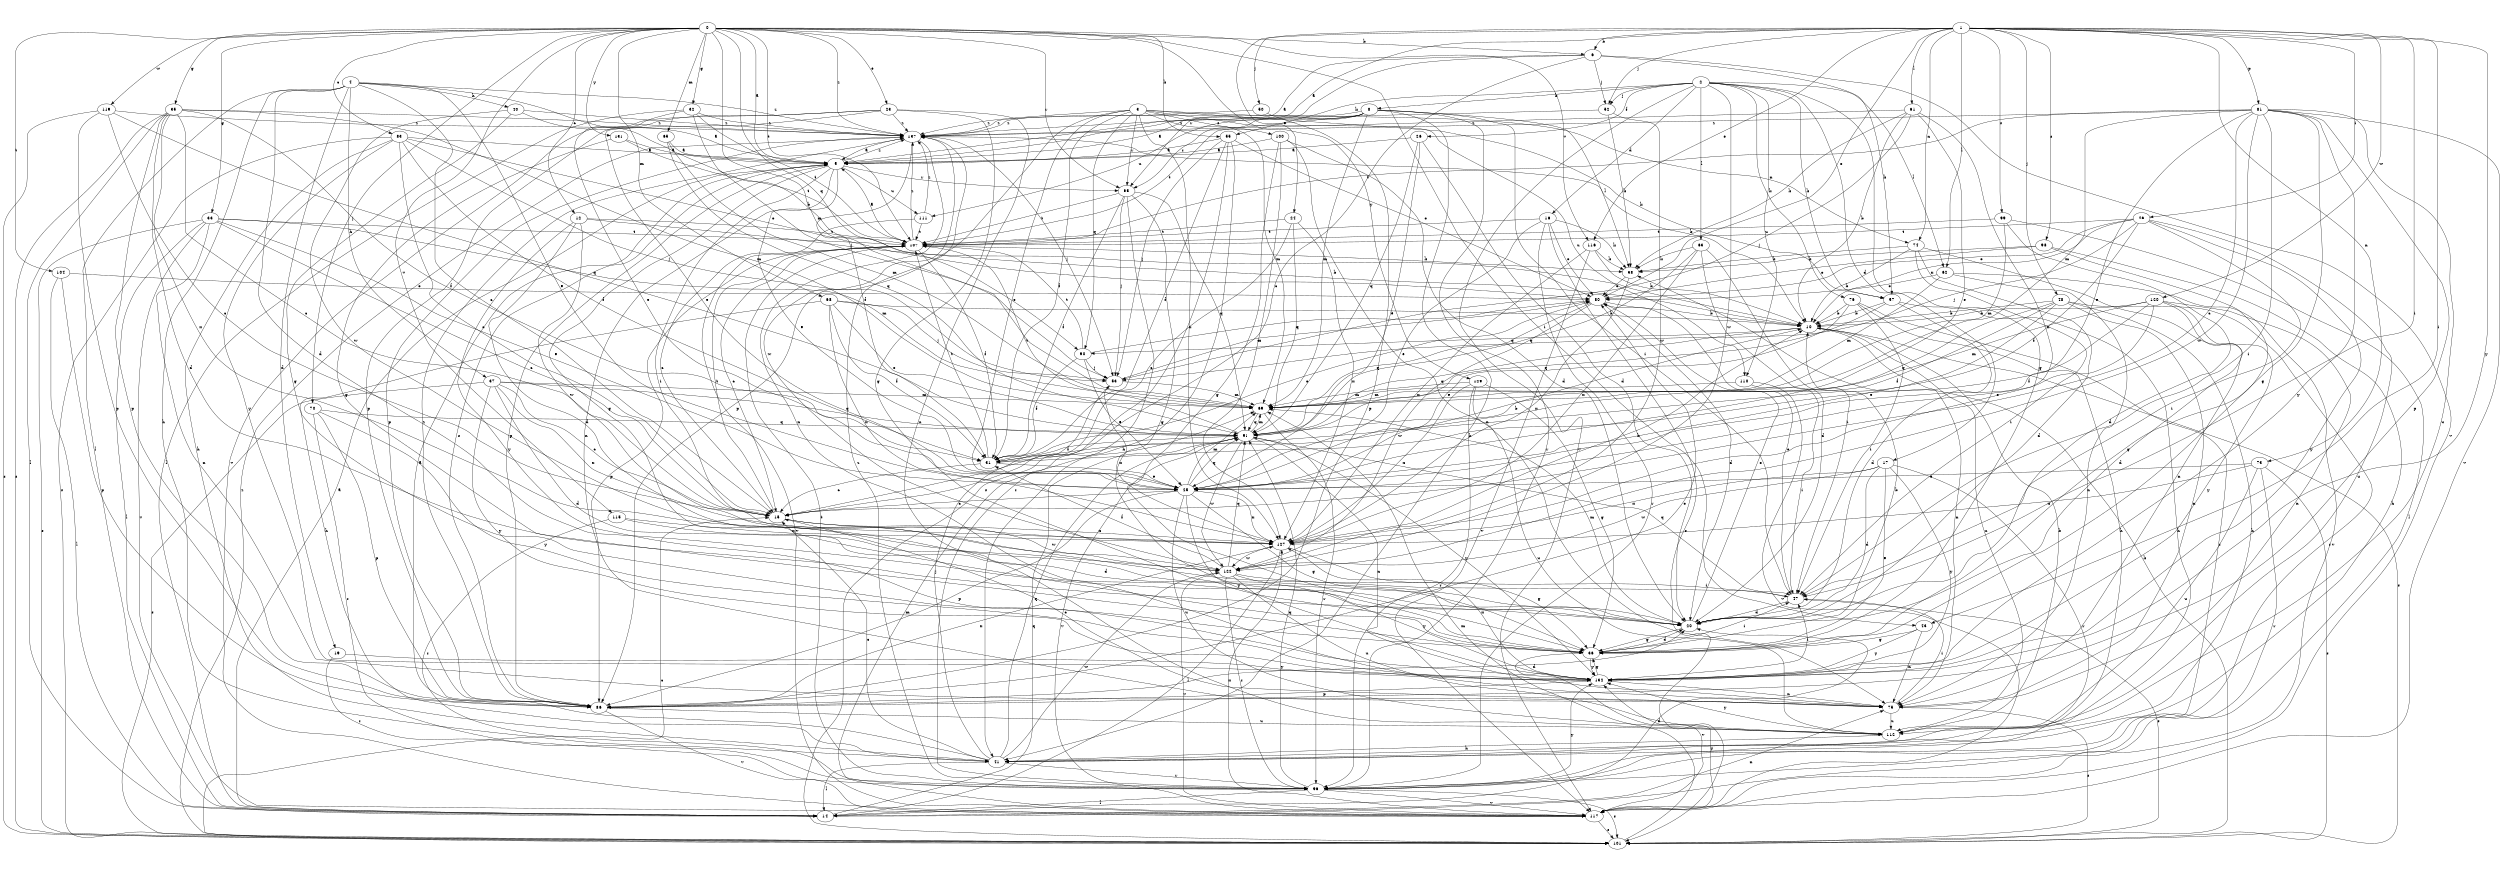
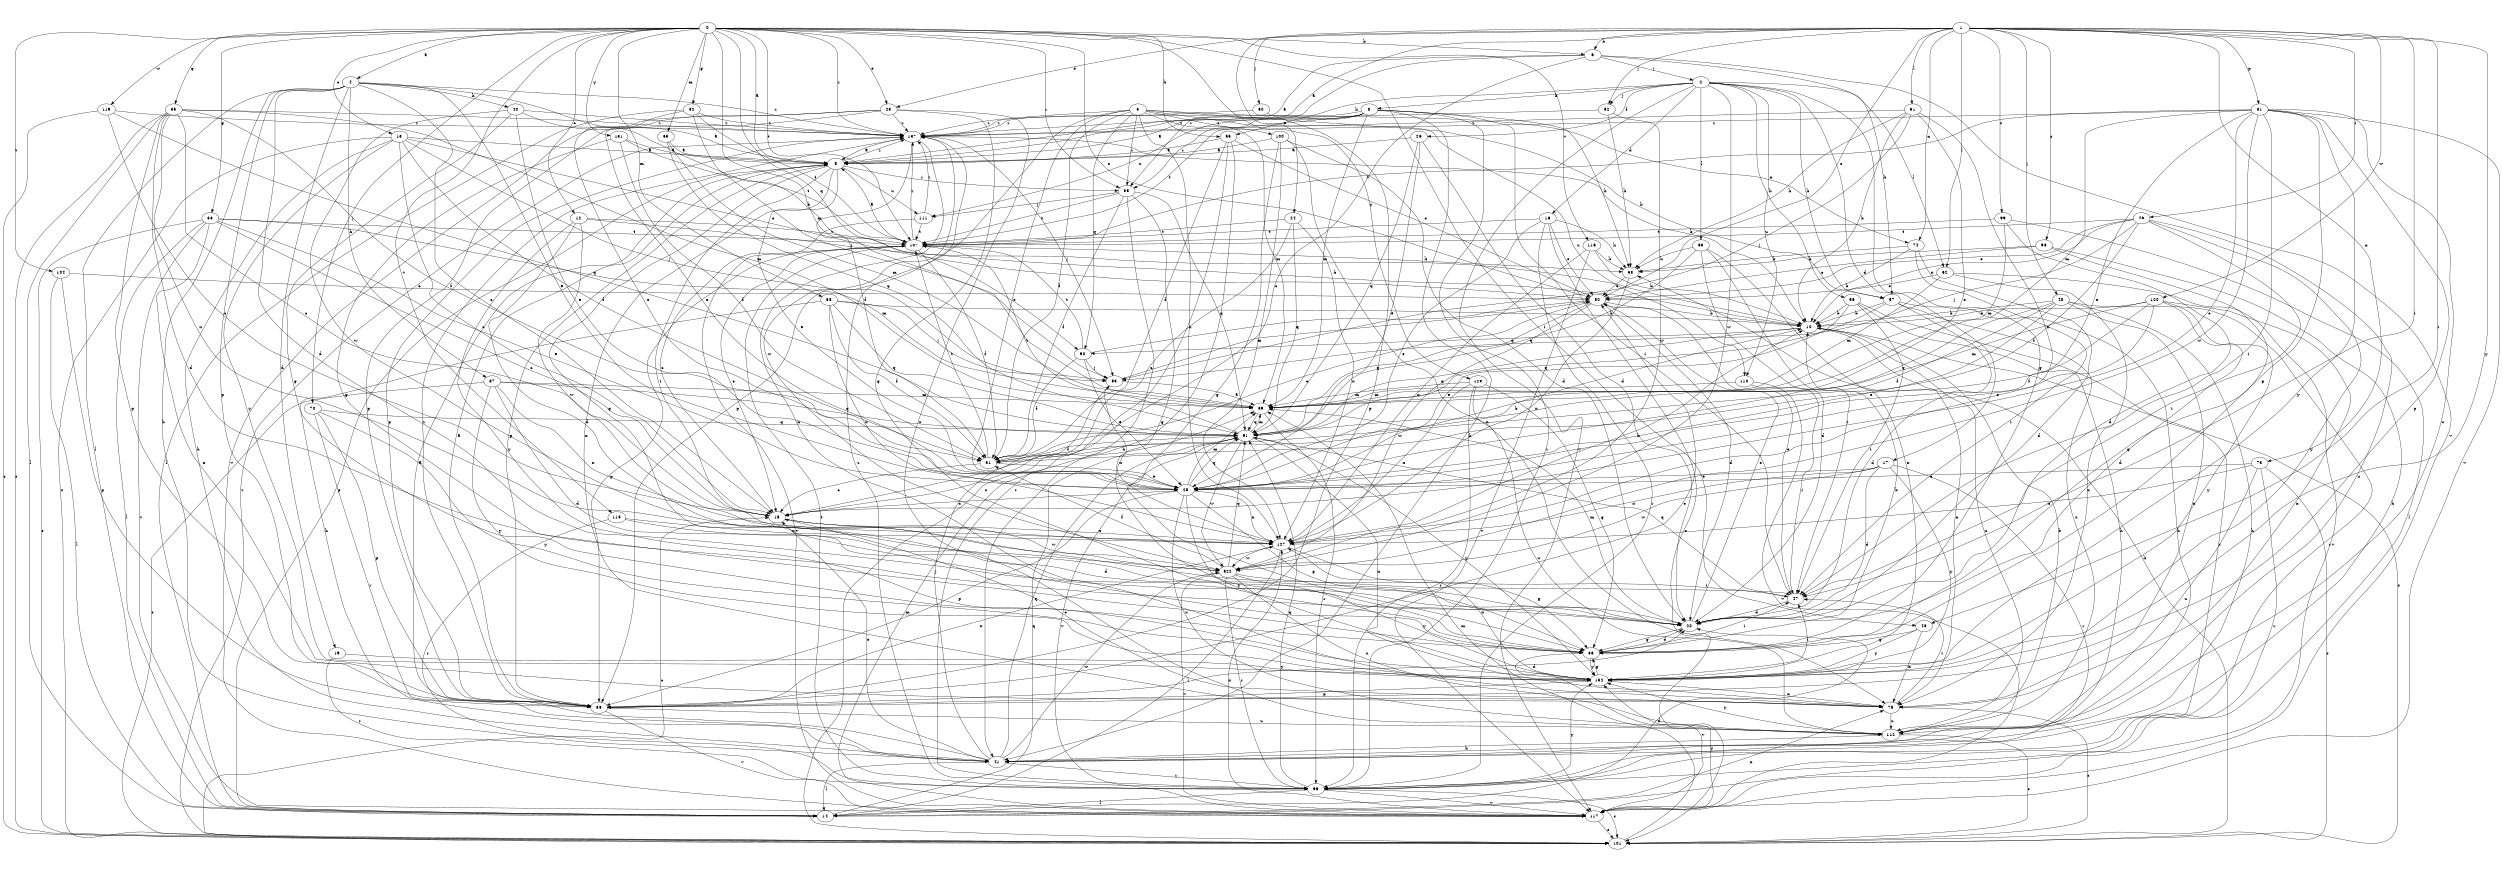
none -> (457, 40)
(1599, 81) -> (1645, 68)
(1771, 108) -> (1211, 44)
(399, 137) -> (399, 137)
none -> (1093, 153)
(1605, 191) -> (1605, 191)
(1147, 238) -> none
(1121, 285) -> (1027, 204)
(1852, 300) -> (1852, 300)
(713, 324) -> none
none -> (772, 347)
(894, 368) -> (894, 368)
(1237, 395) -> (1237, 395)
(2215, 414) -> none
none -> (762, 416)
(459, 436) -> (459, 436)
(1532, 448) -> (1915, 525)
(615, 467) -> none
(340, 490) -> (340, 490)
none -> (2072, 512)
(191, 541) -> (257, 481)
(1228, 572) -> (1228, 572)
(1817, 630) -> (1538, 480)
(659, 747) -> (550, 714)
(2138, 826) -> (1925, 833)
